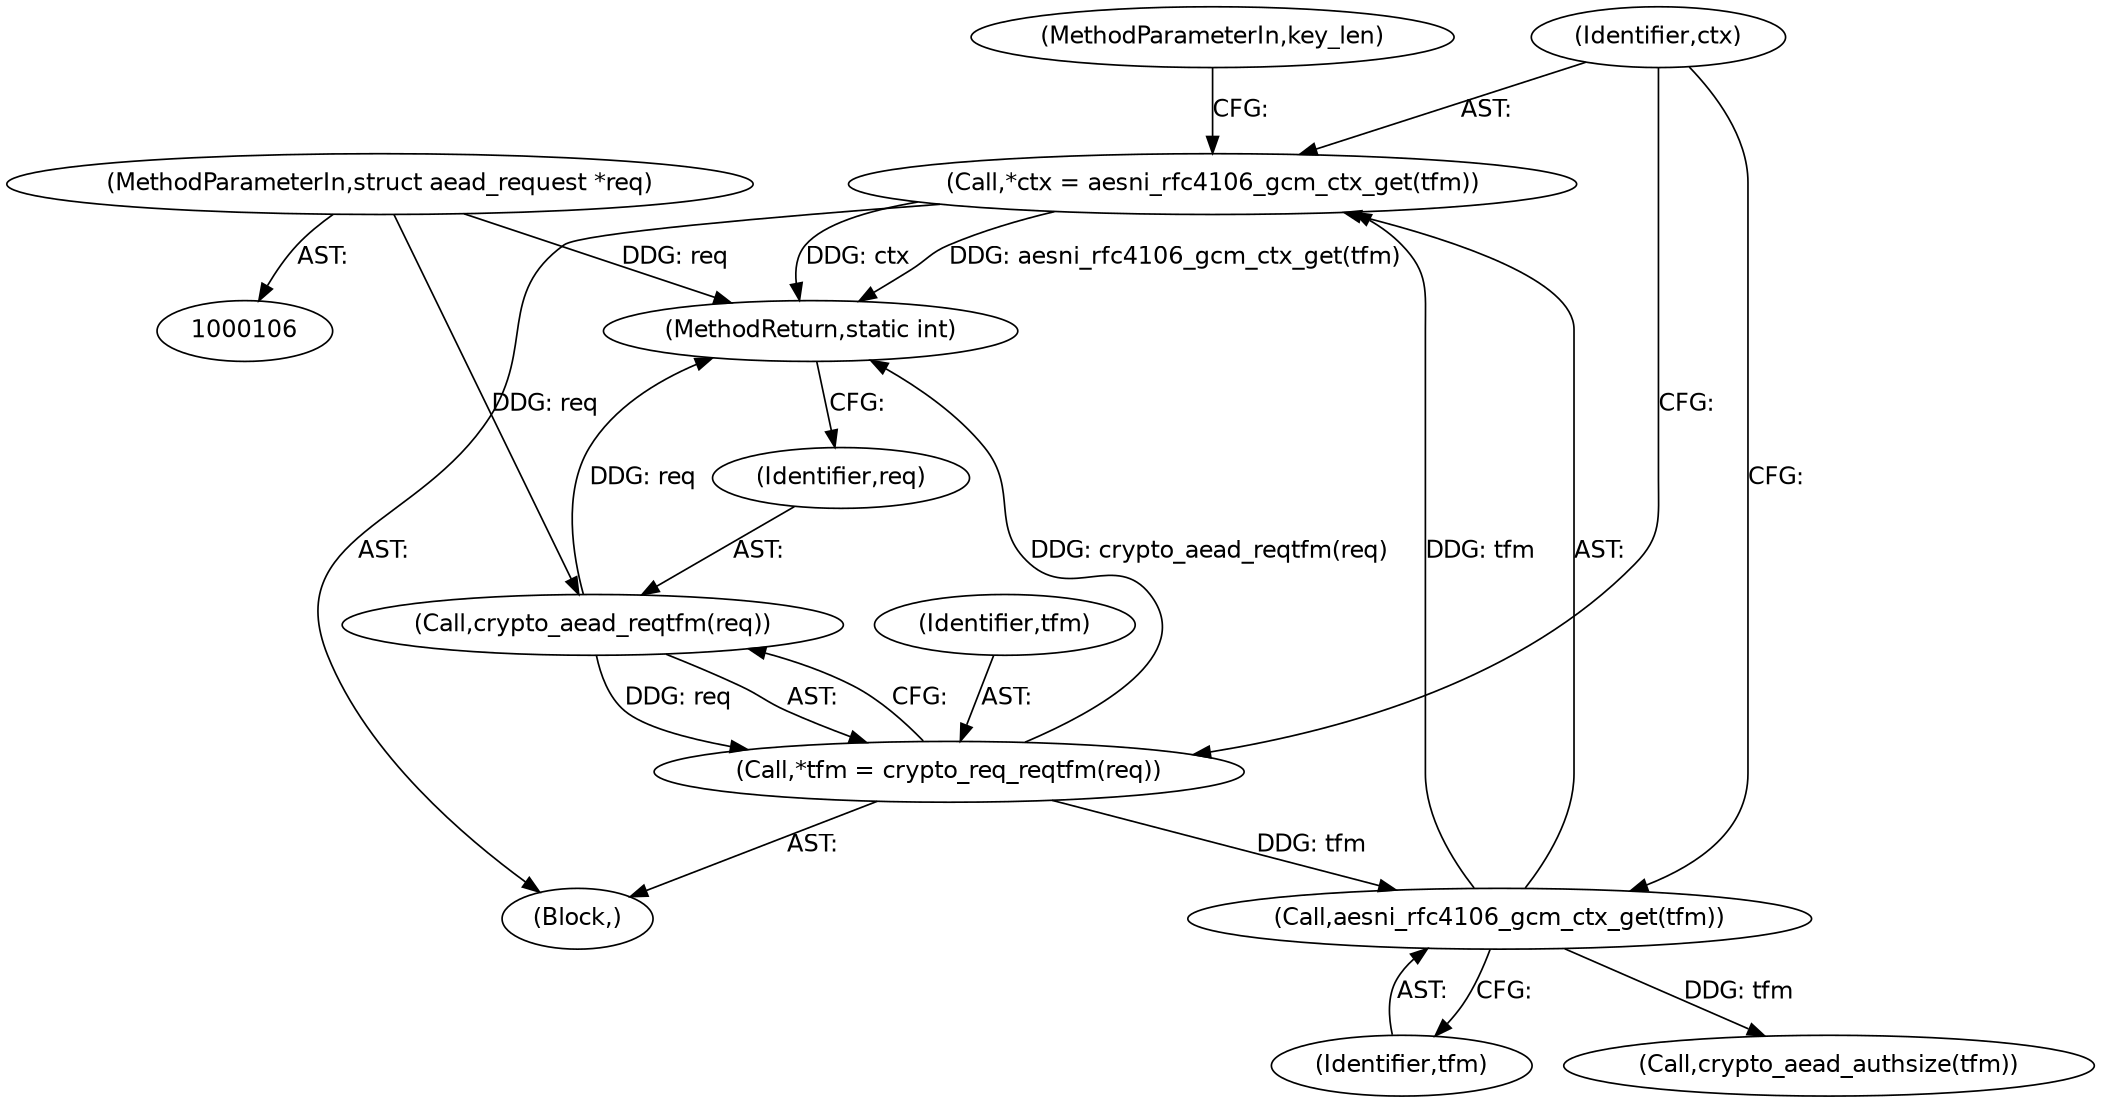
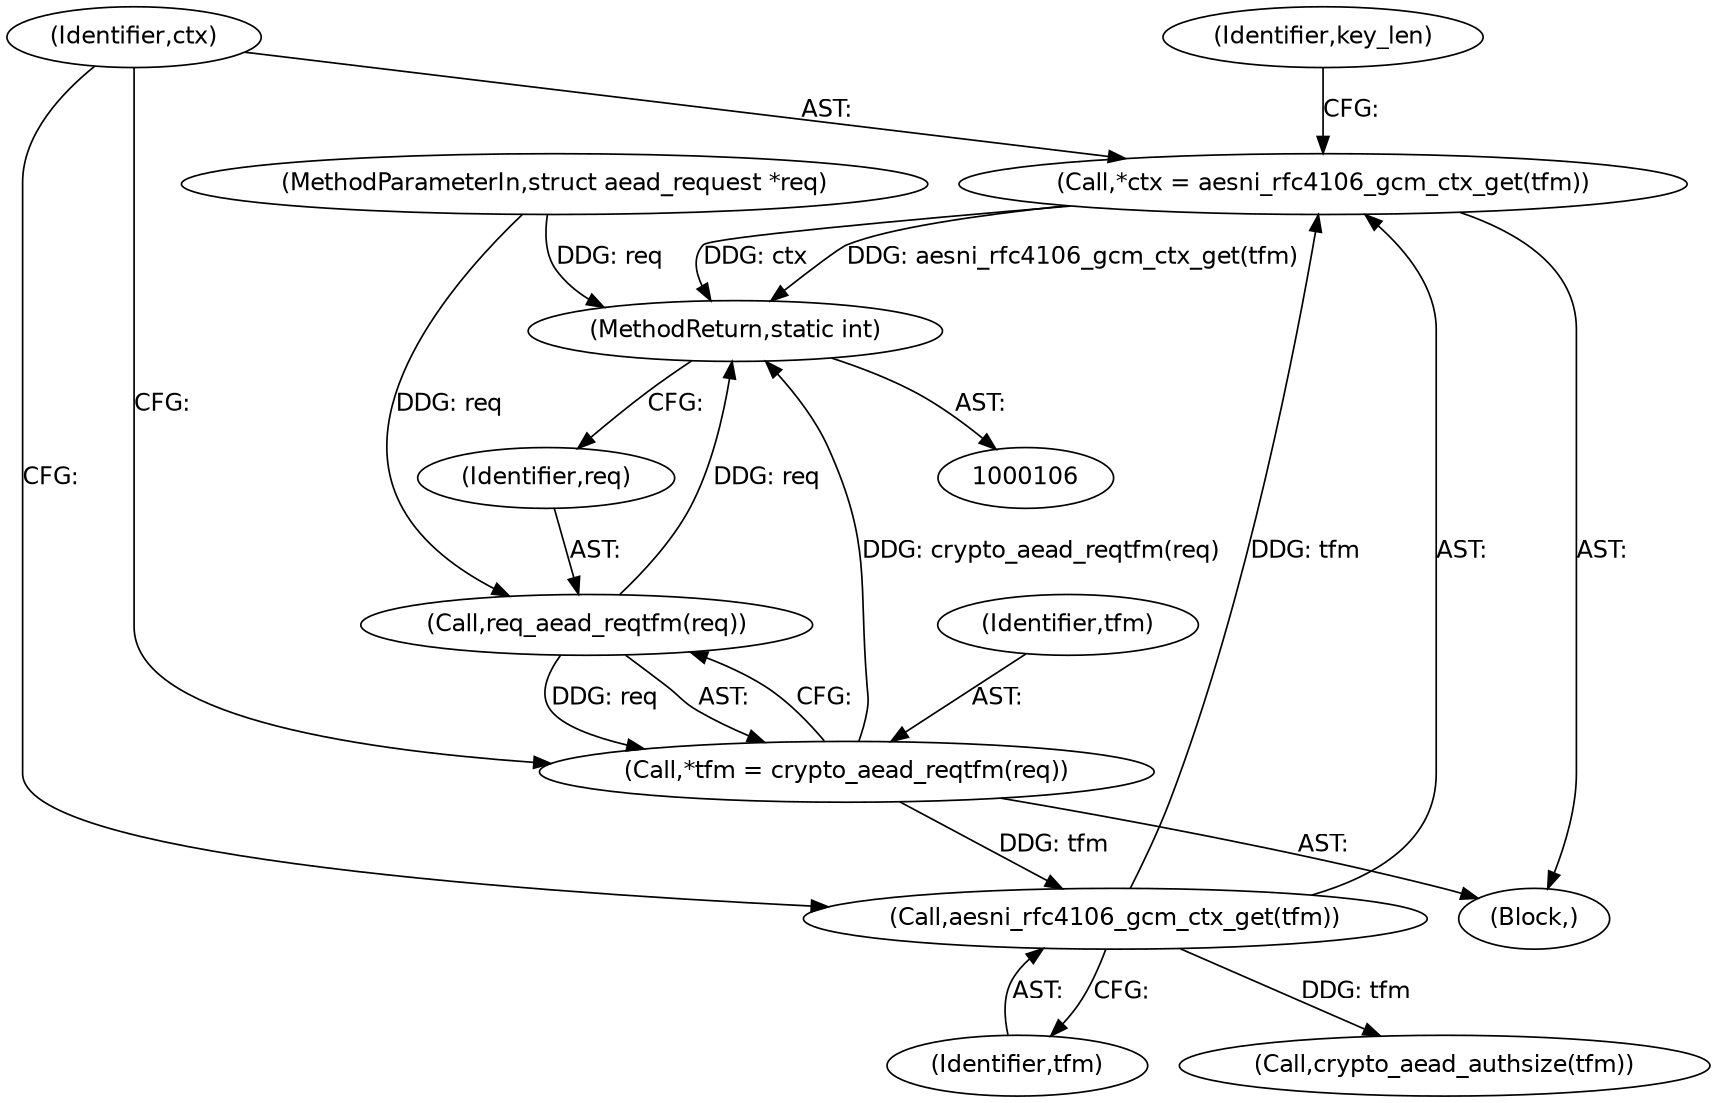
(1213, 37) -> (1323, 37)
(296, 246) -> (911, 390)
(593, 625) -> (587, 625)
(949, 772) -> (847, 772)
